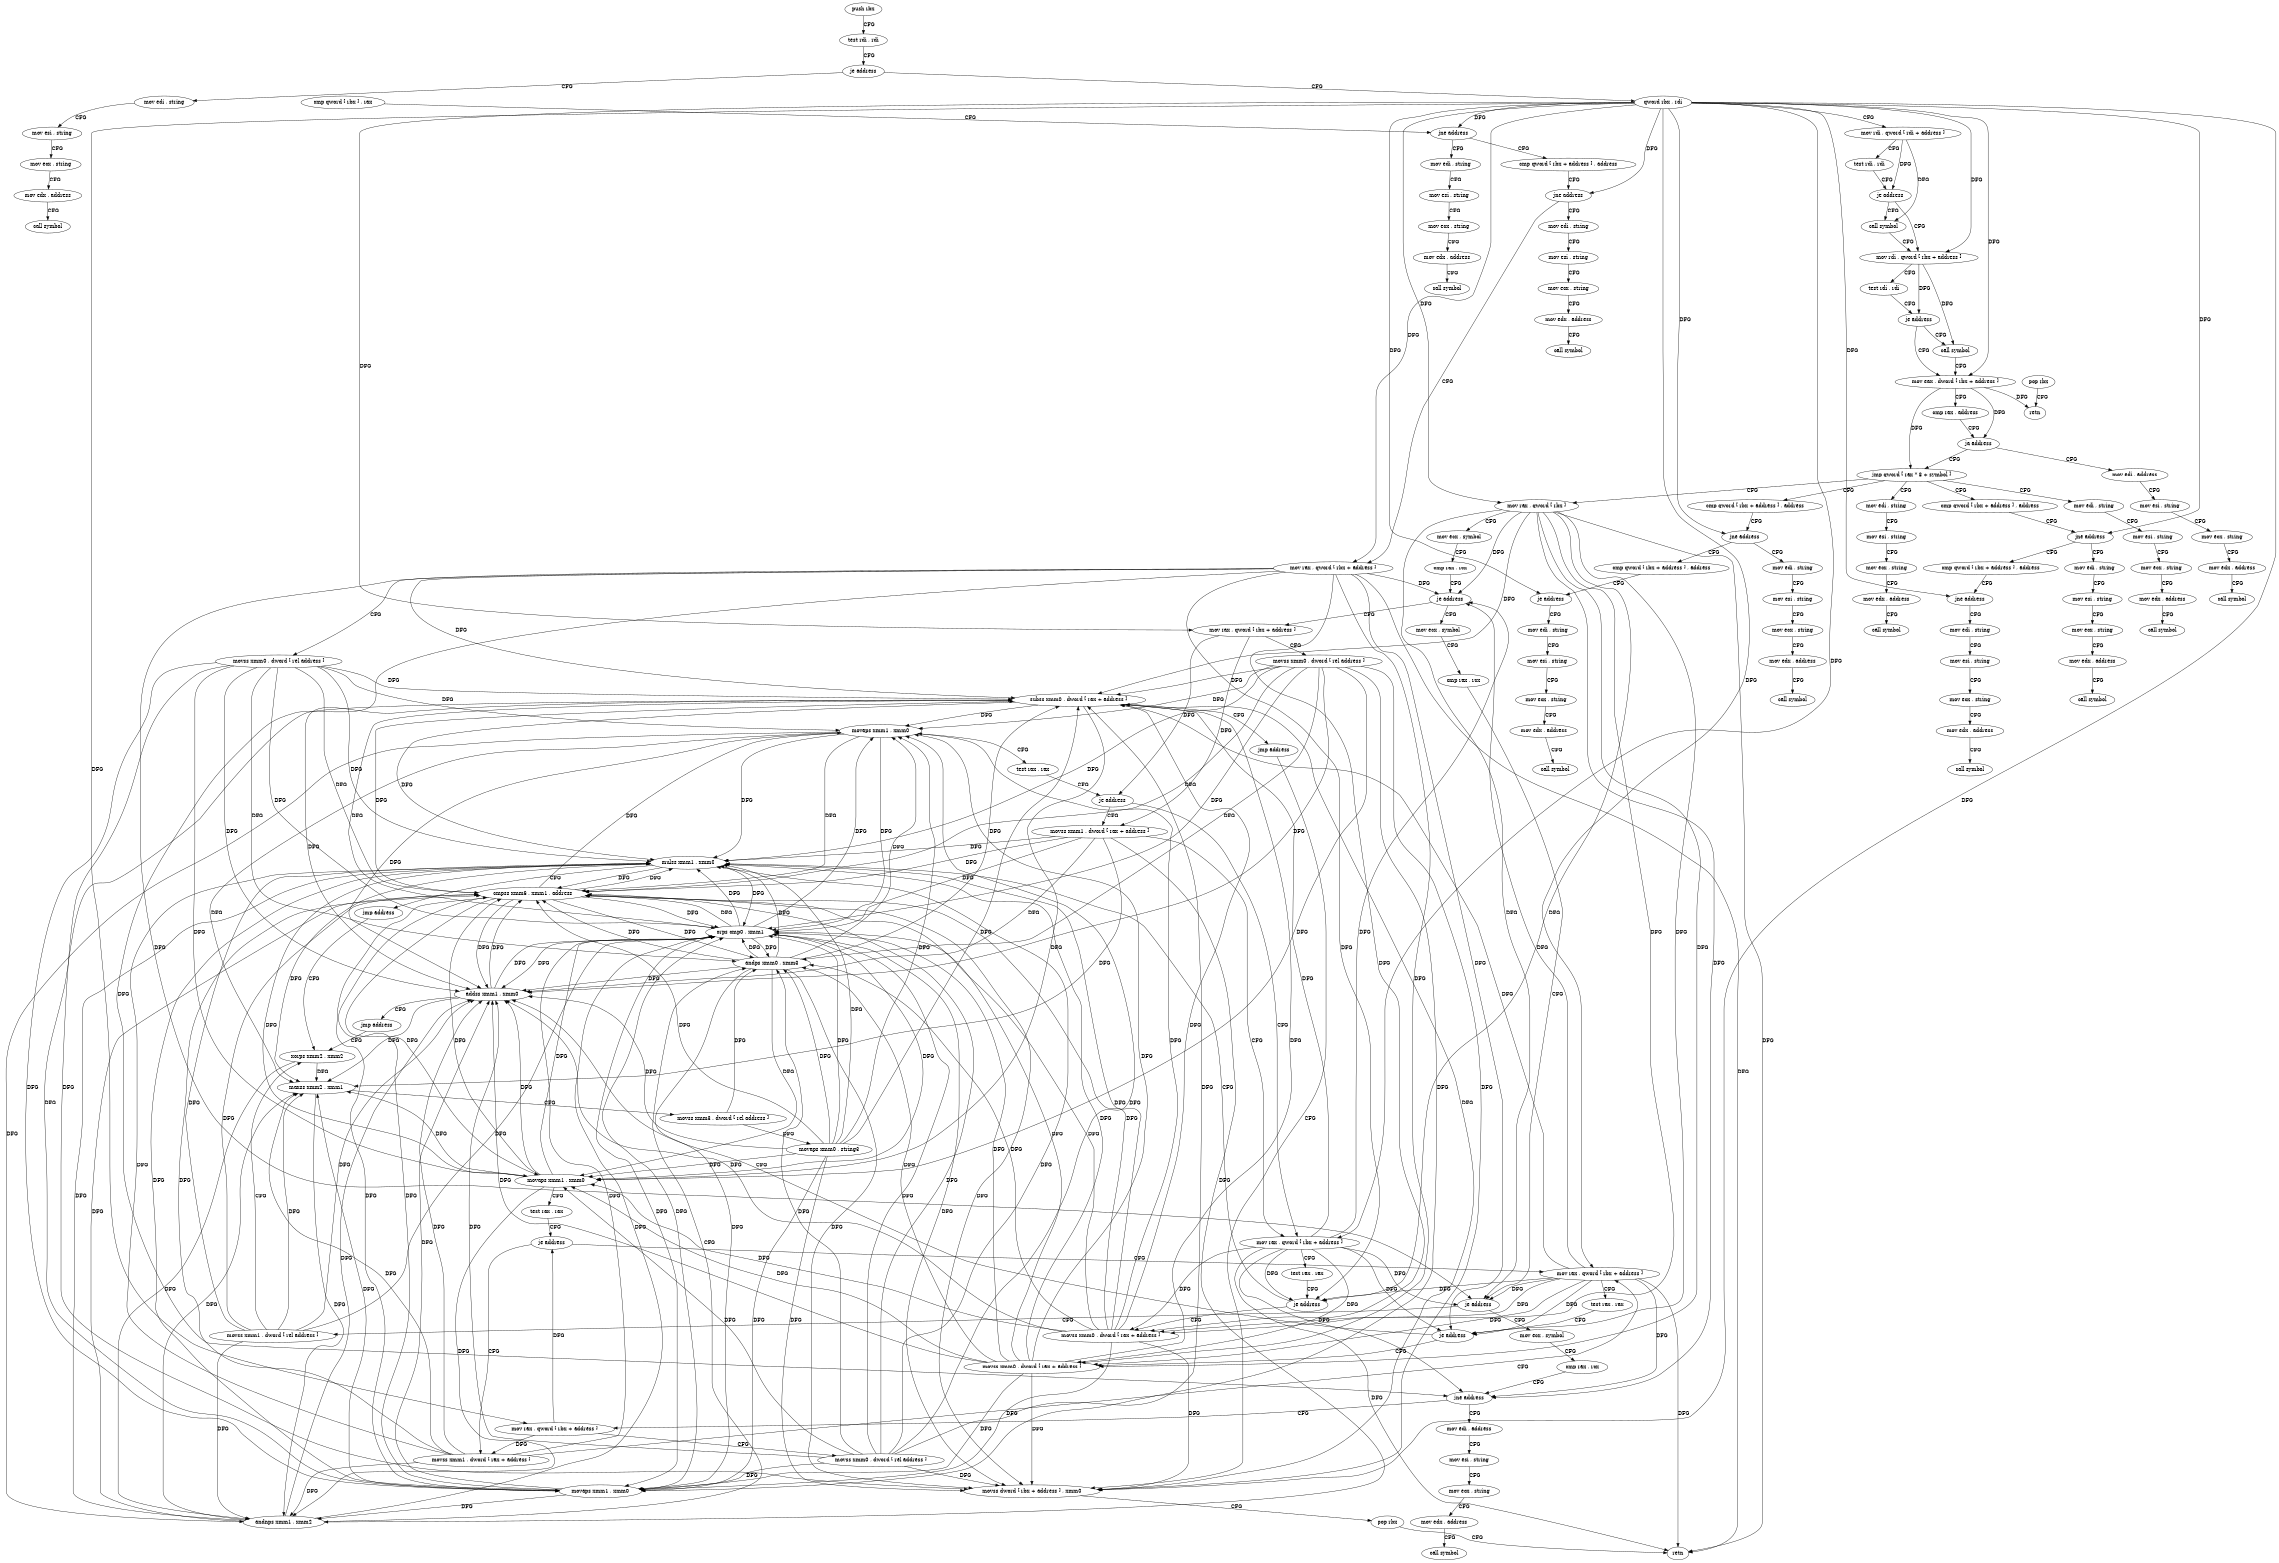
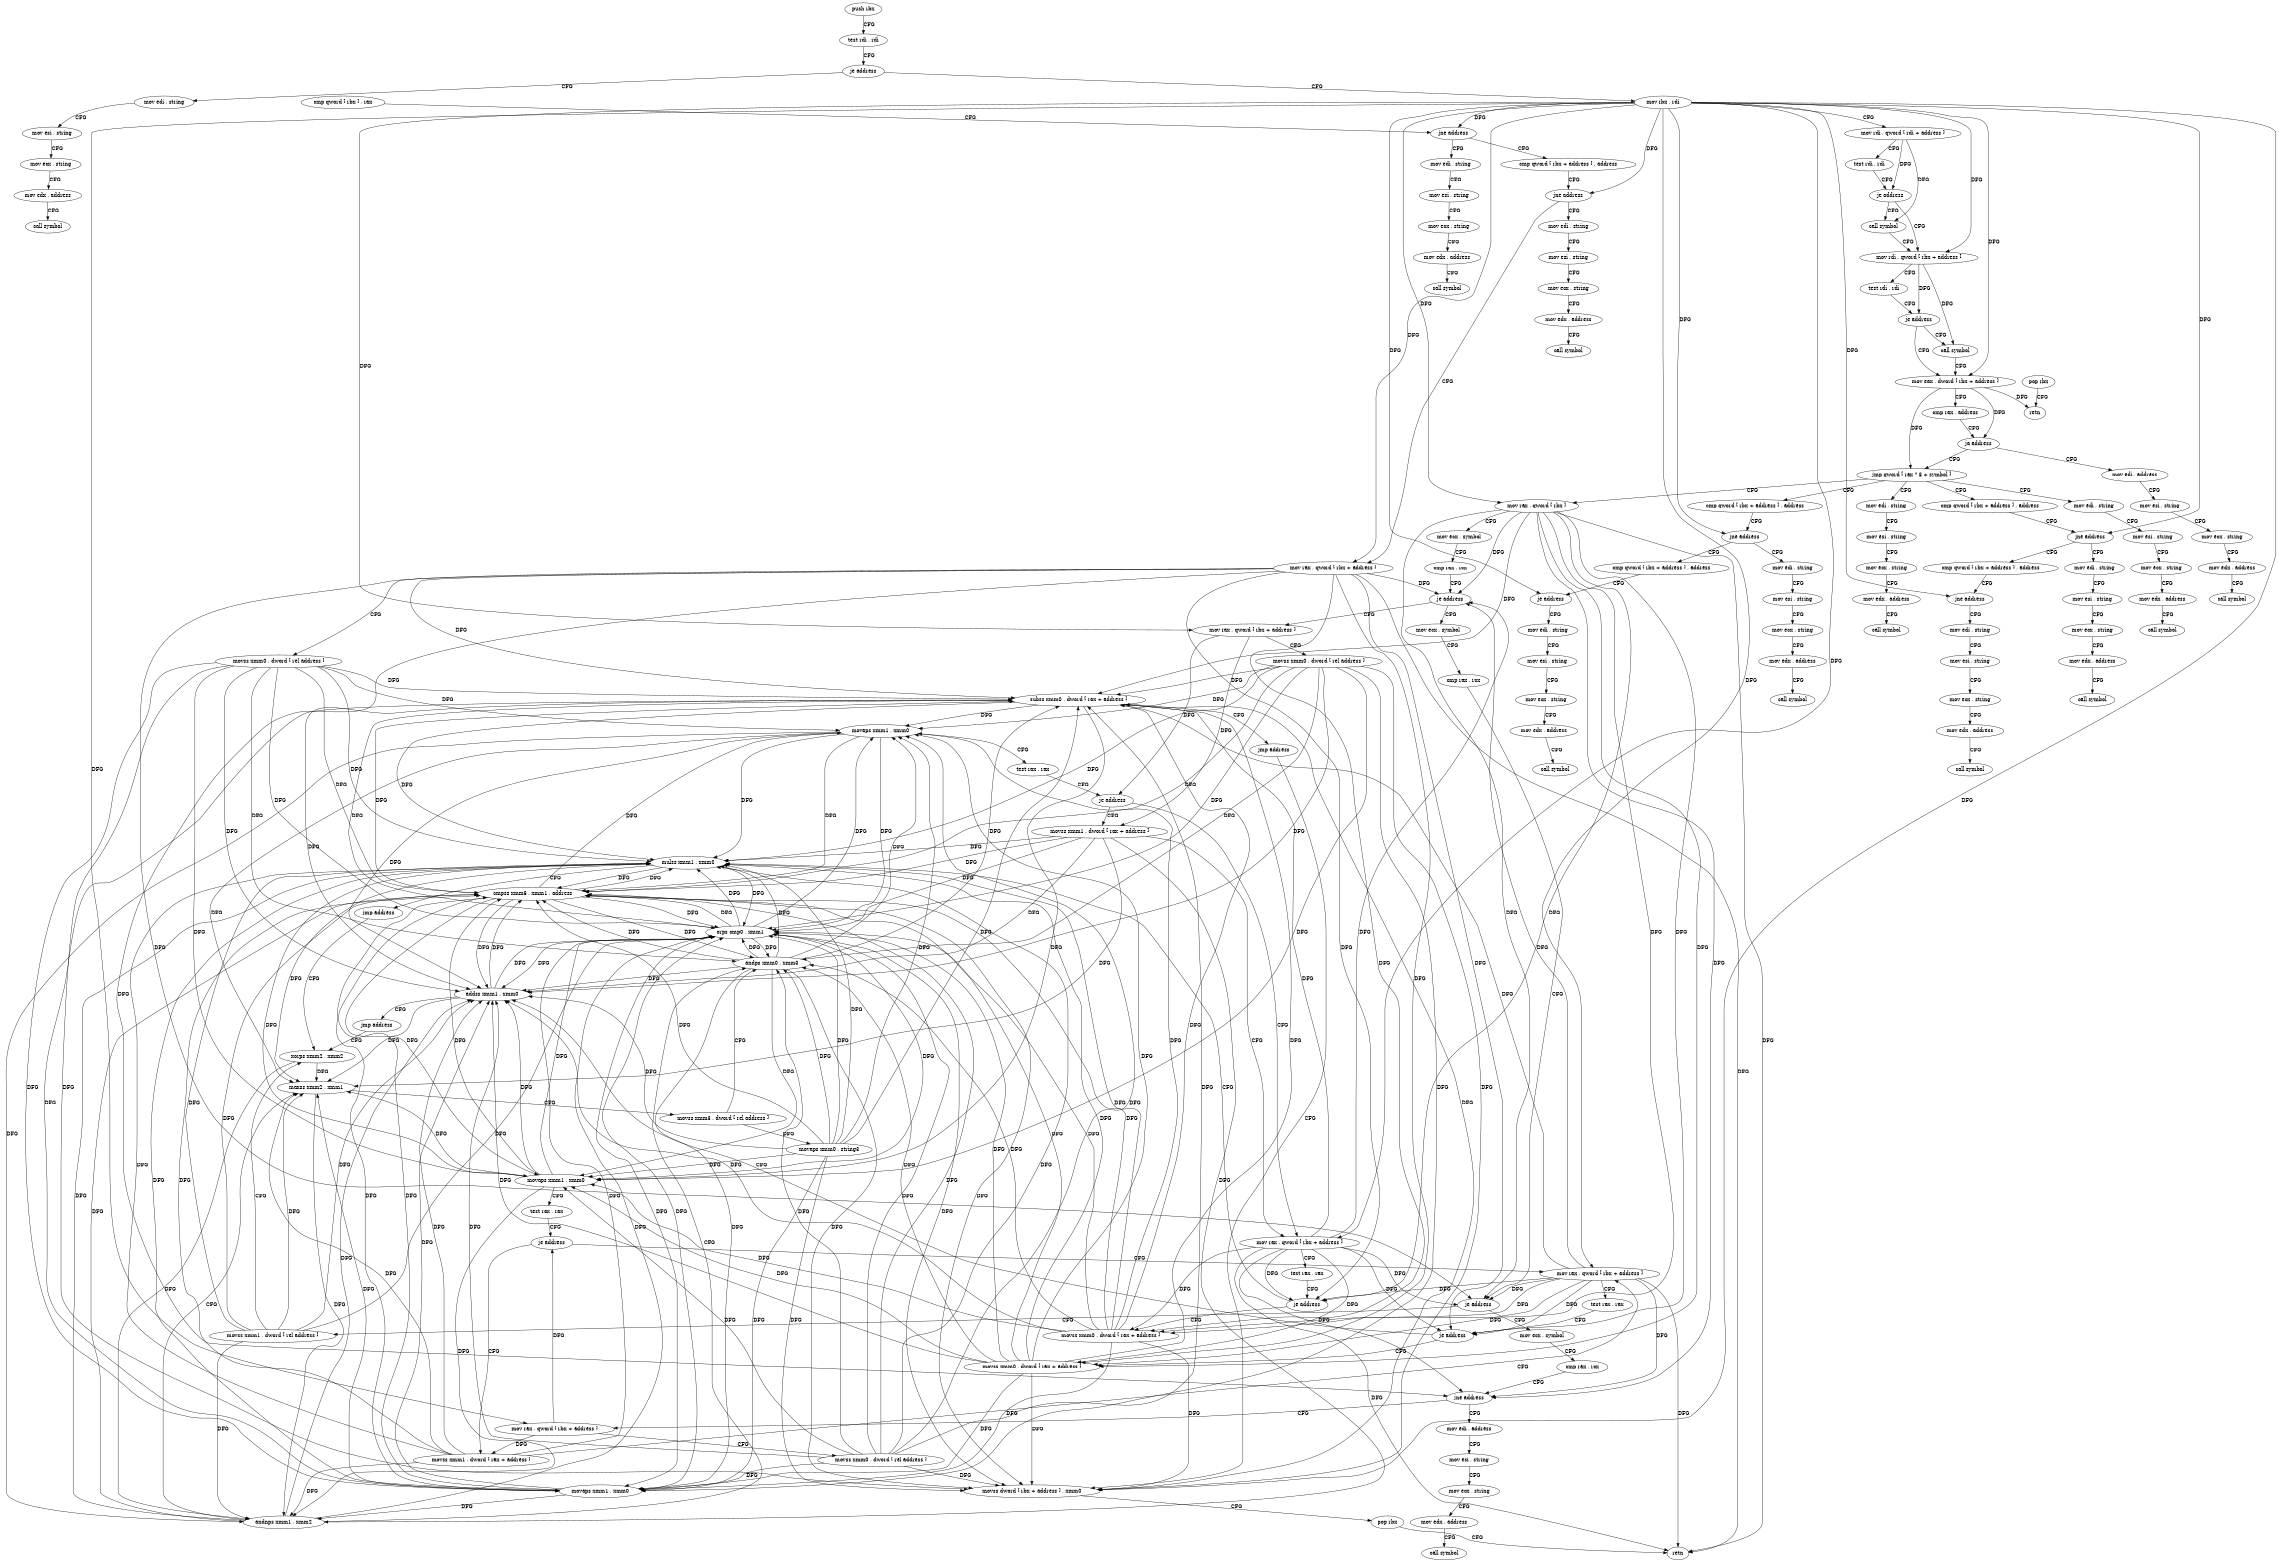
(1663, 102) -> (1663, 102)
(740, 1041) -> (740, 1041)
(212, 1305) -> (212, 1305)
